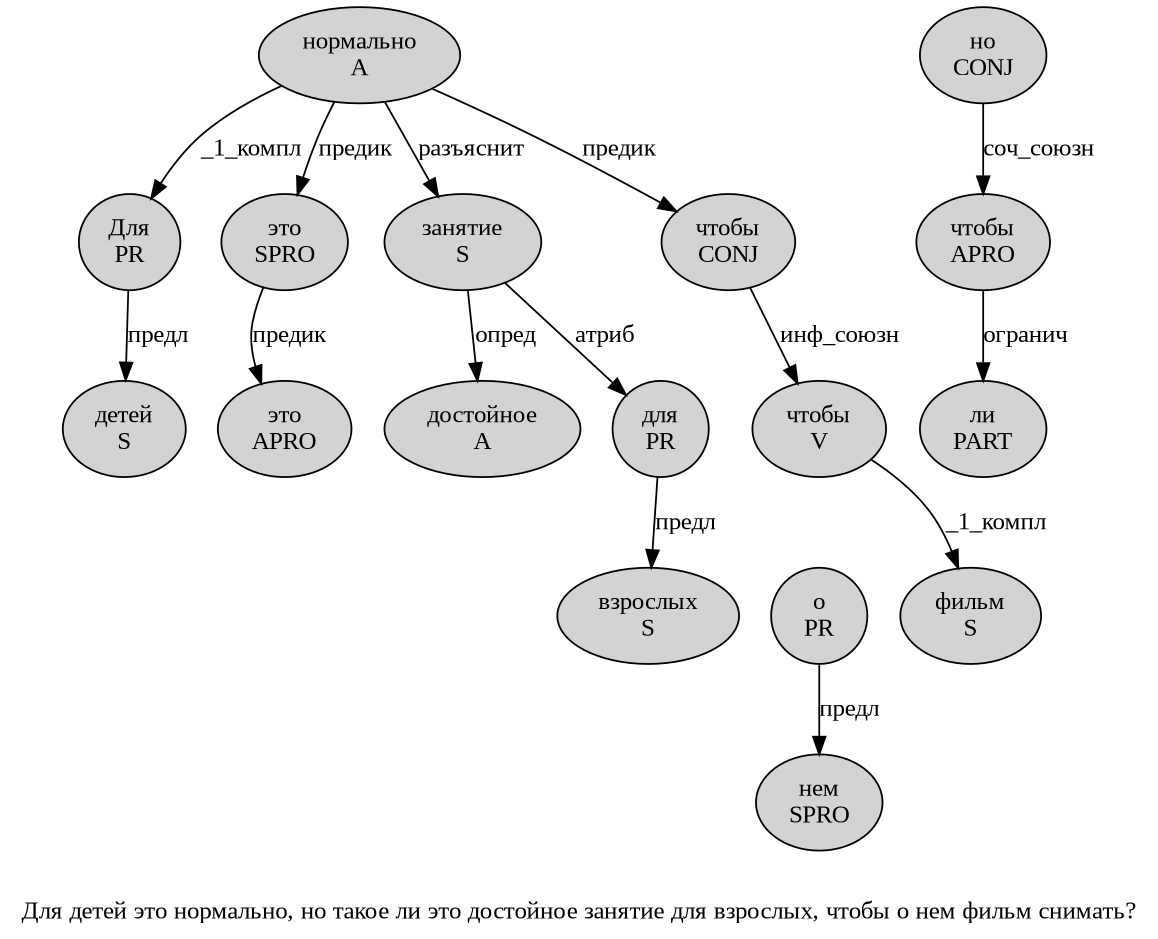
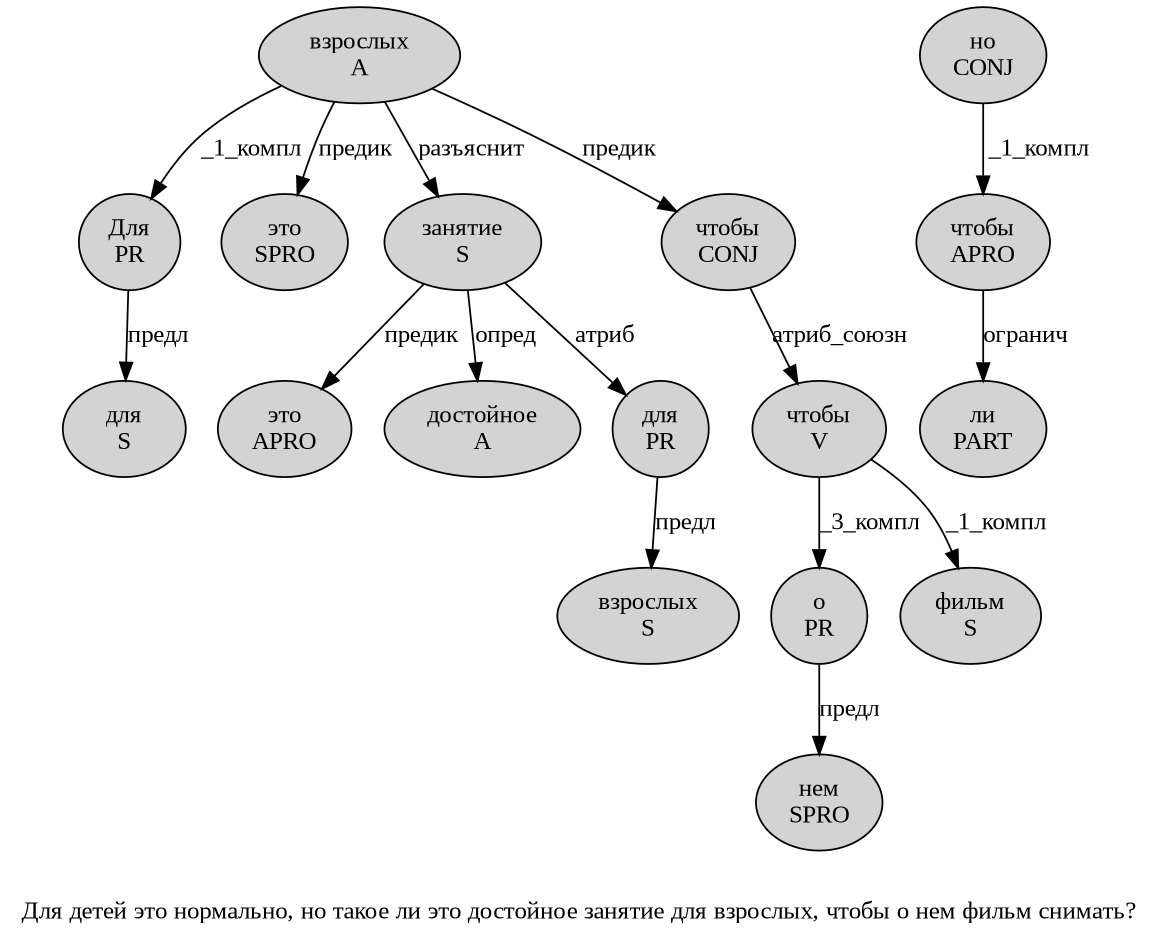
(360, 55) -> (360, 55)
(1039, 149) -> (1039, 149)
(252, 327) -> (379, 330)
(840, 335) -> (840, 335)
(124, 429) -> (124, 429)
none -> (819, 513)
